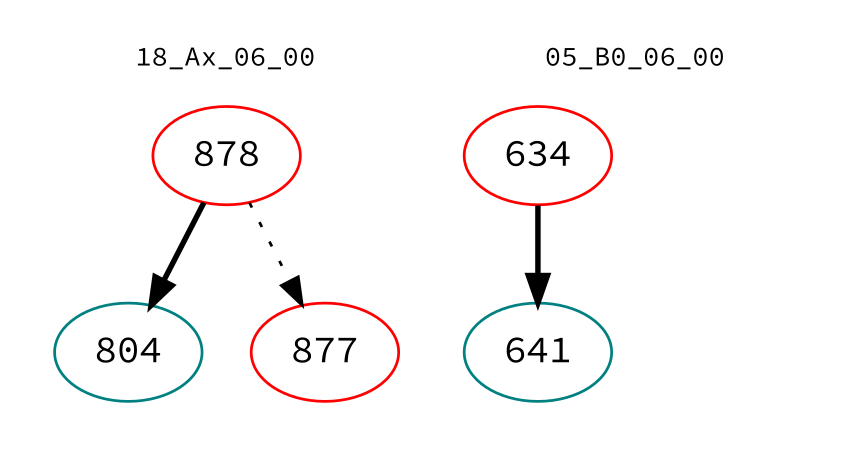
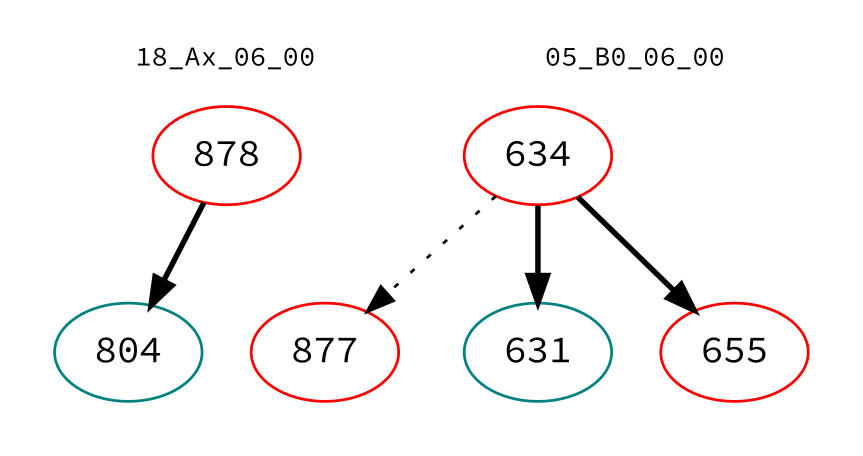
(269, 242) -> (461, 228)
(538, 352) -> (538, 352)
none -> (735, 352)
